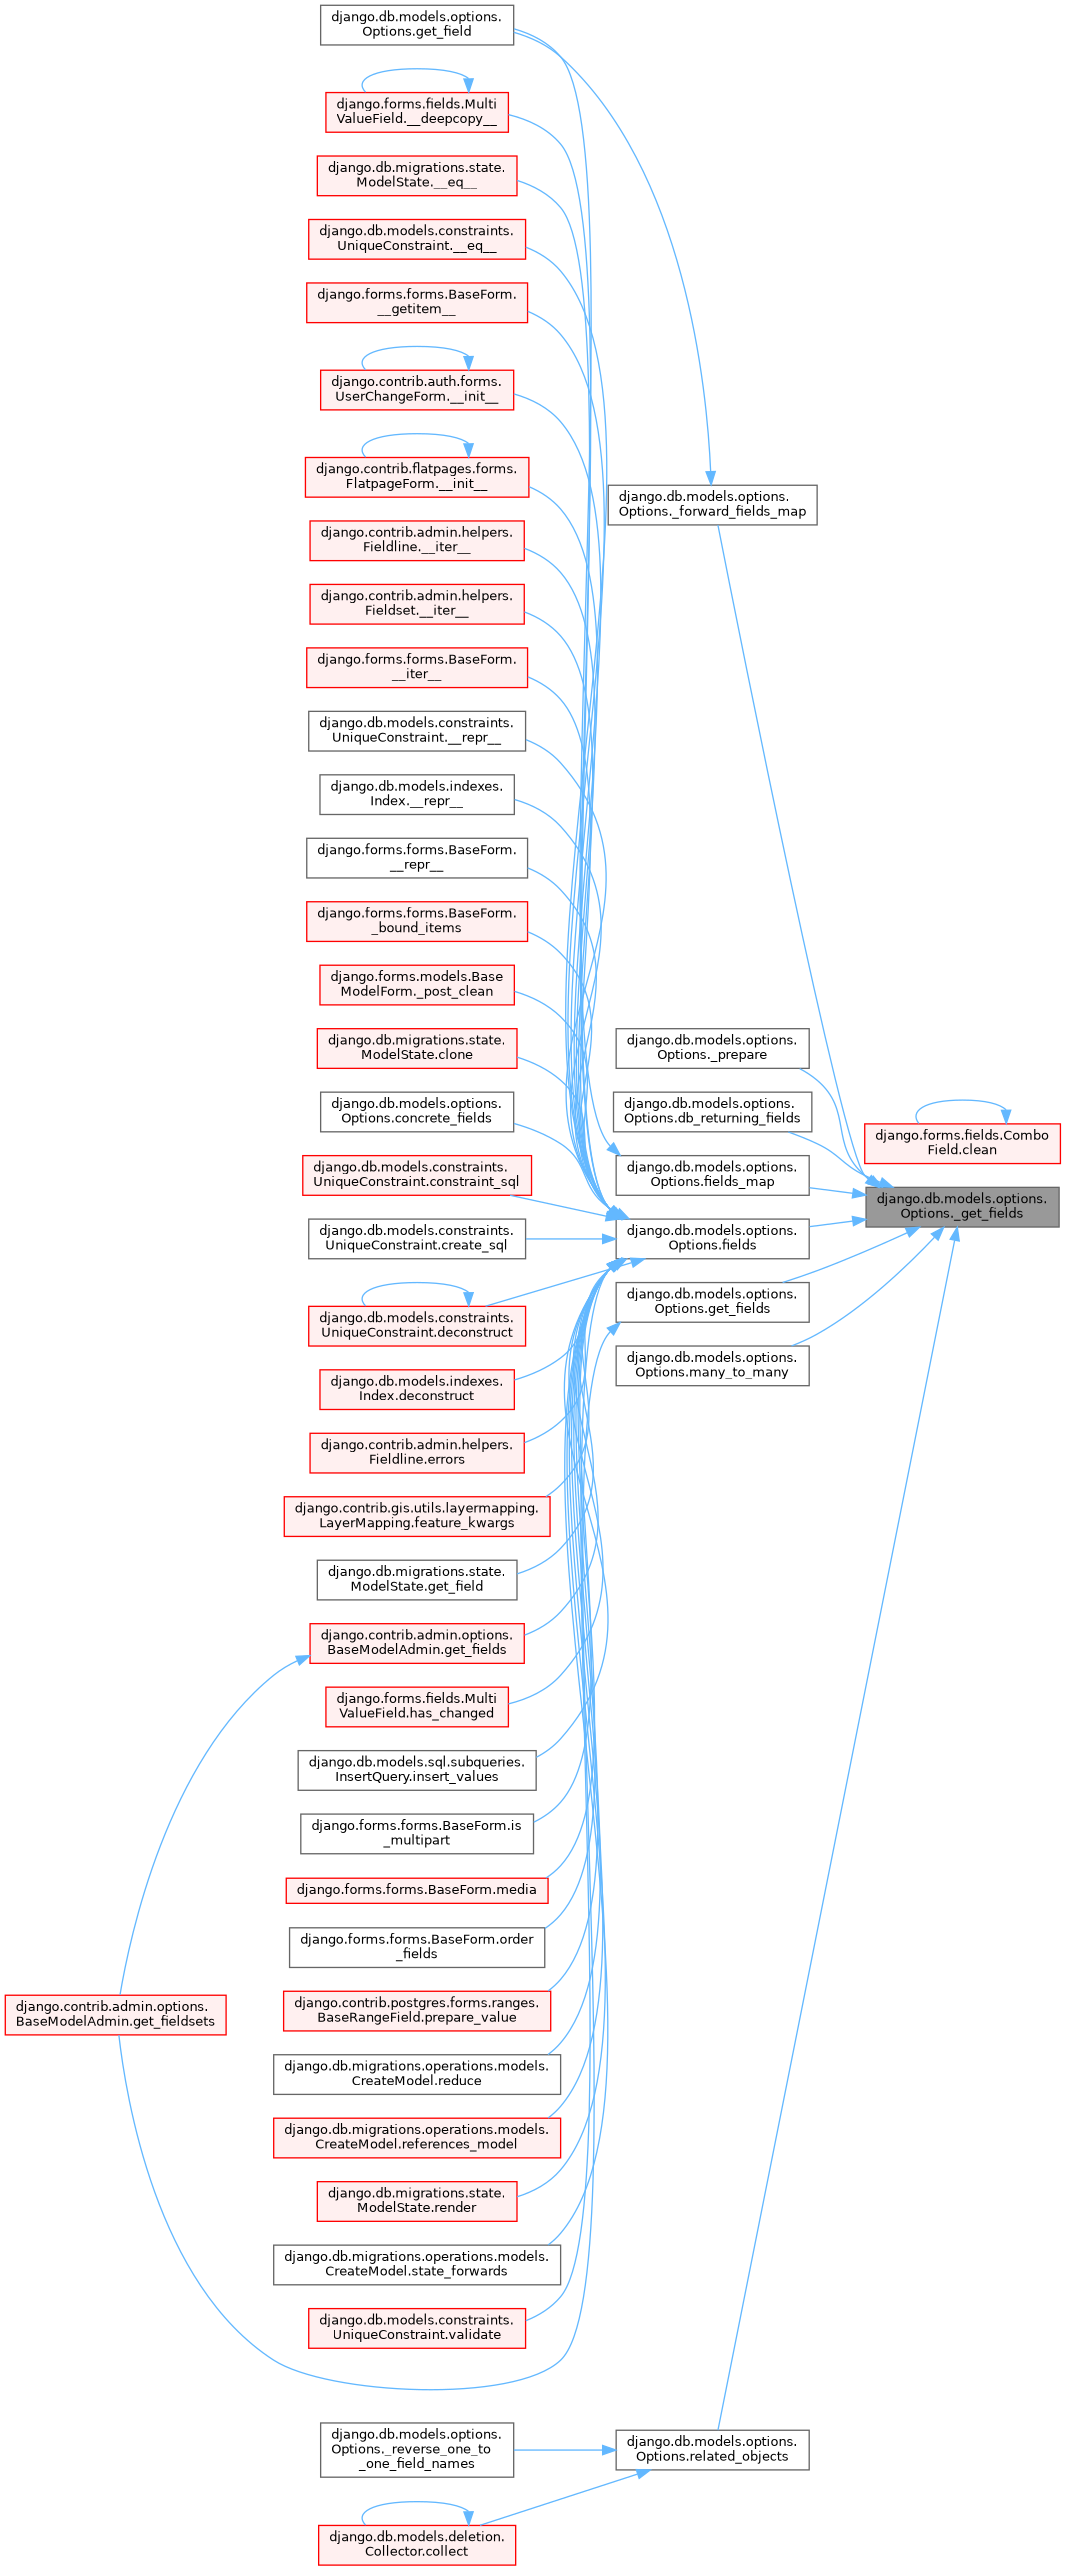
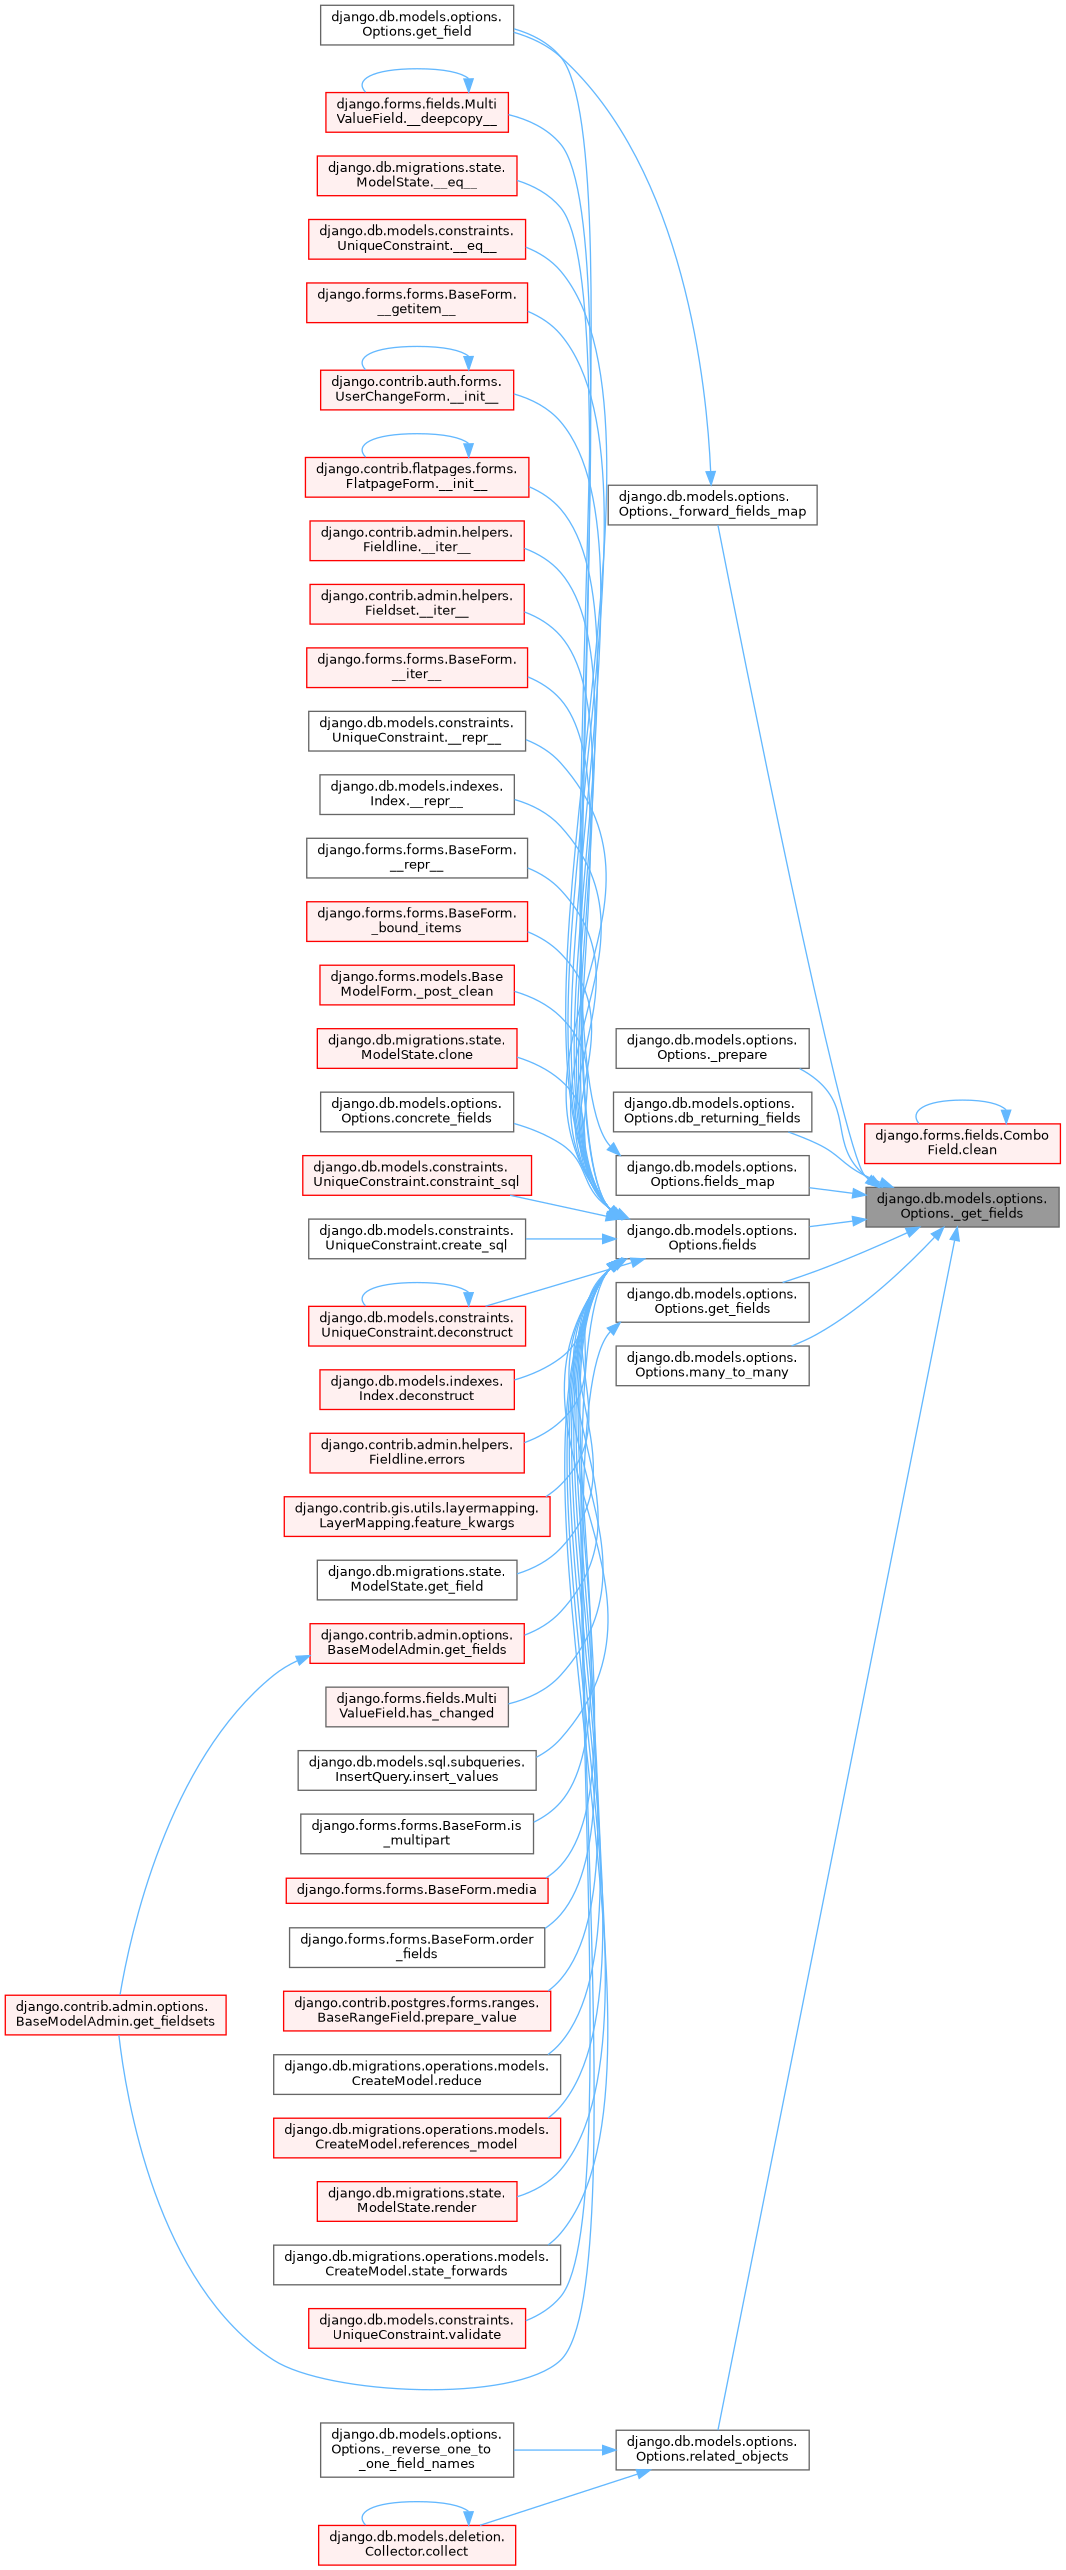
(417, 1707) -> (417, 1707)
